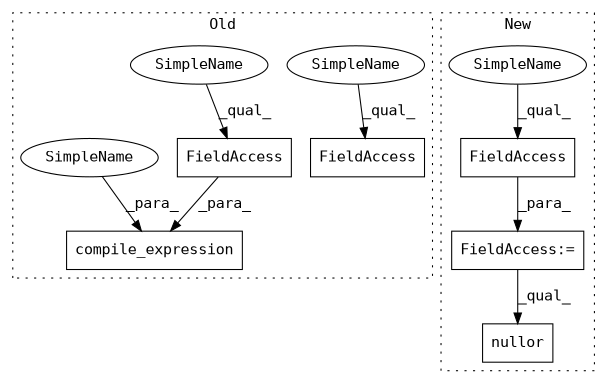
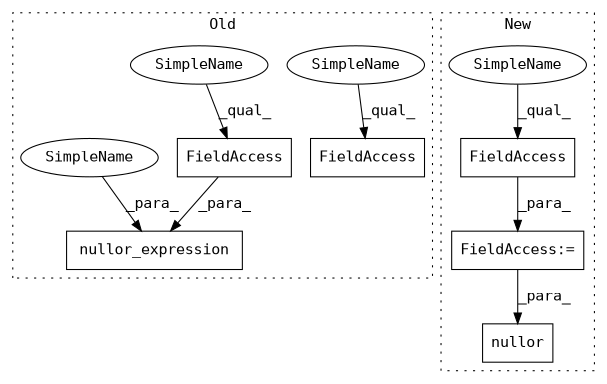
(154, 250) -> (154, 250)
(544, 297) -> (544, 297)
